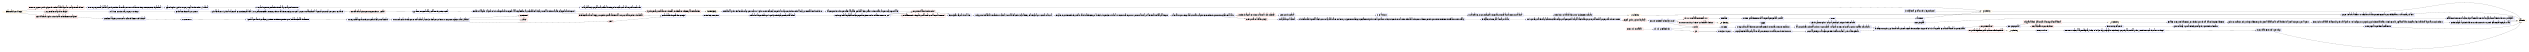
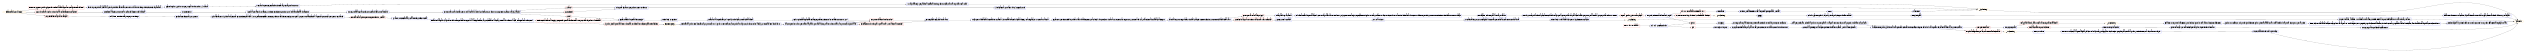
none -> (632, 8)
